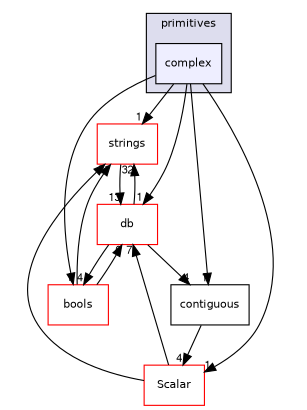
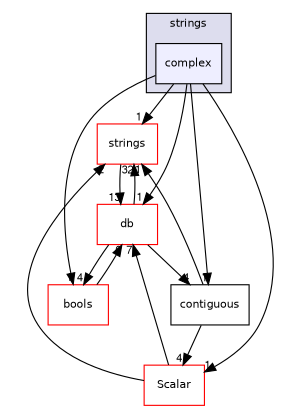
(189, 24) -> (189, 24)
(81, 227) -> (179, 227)
